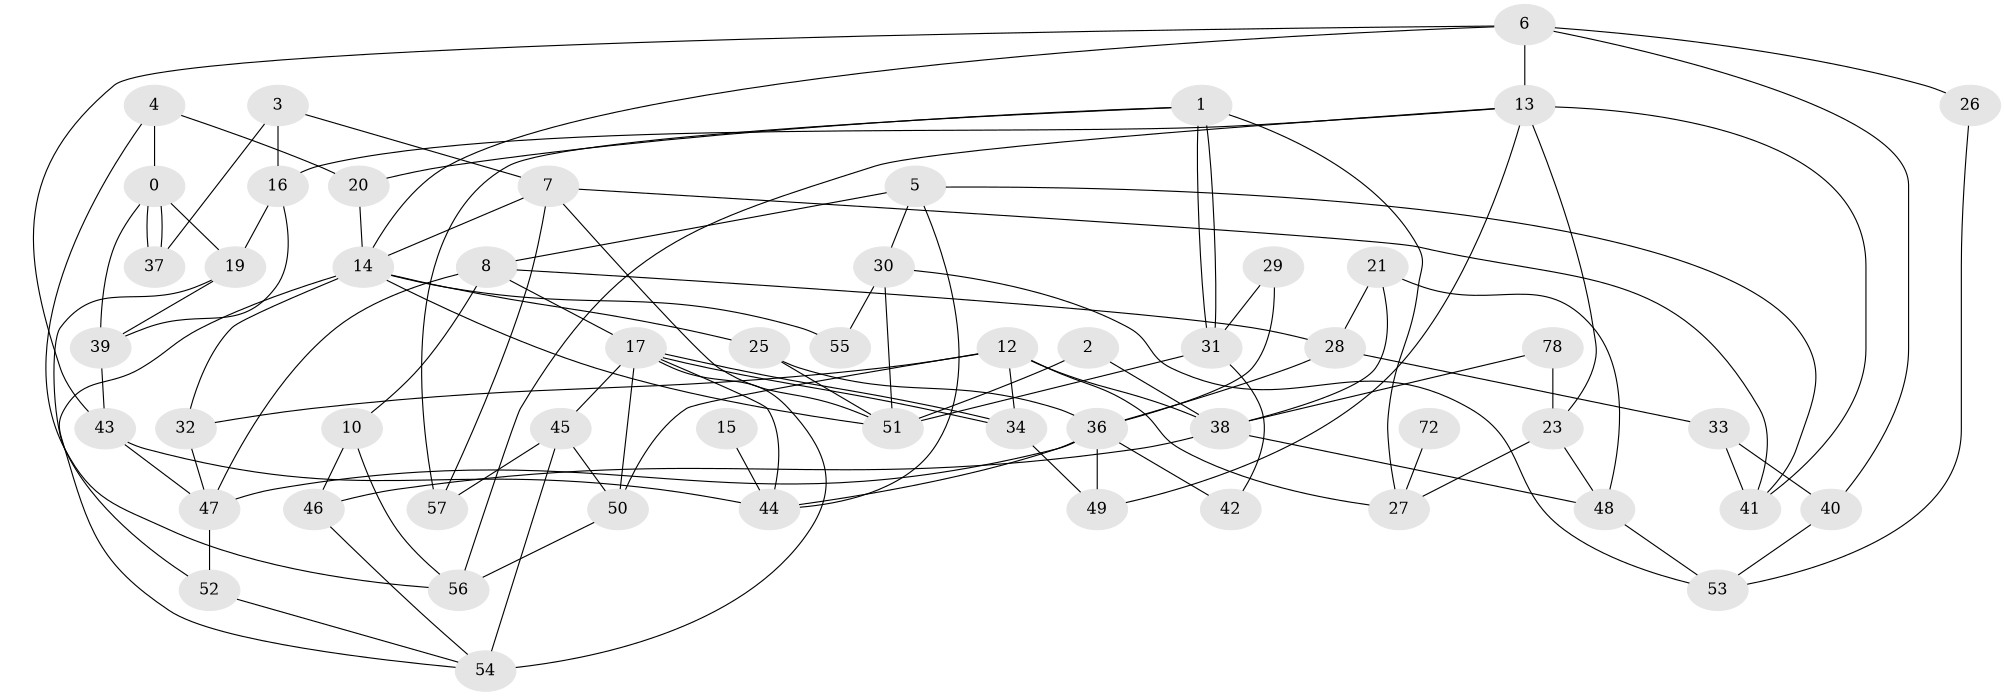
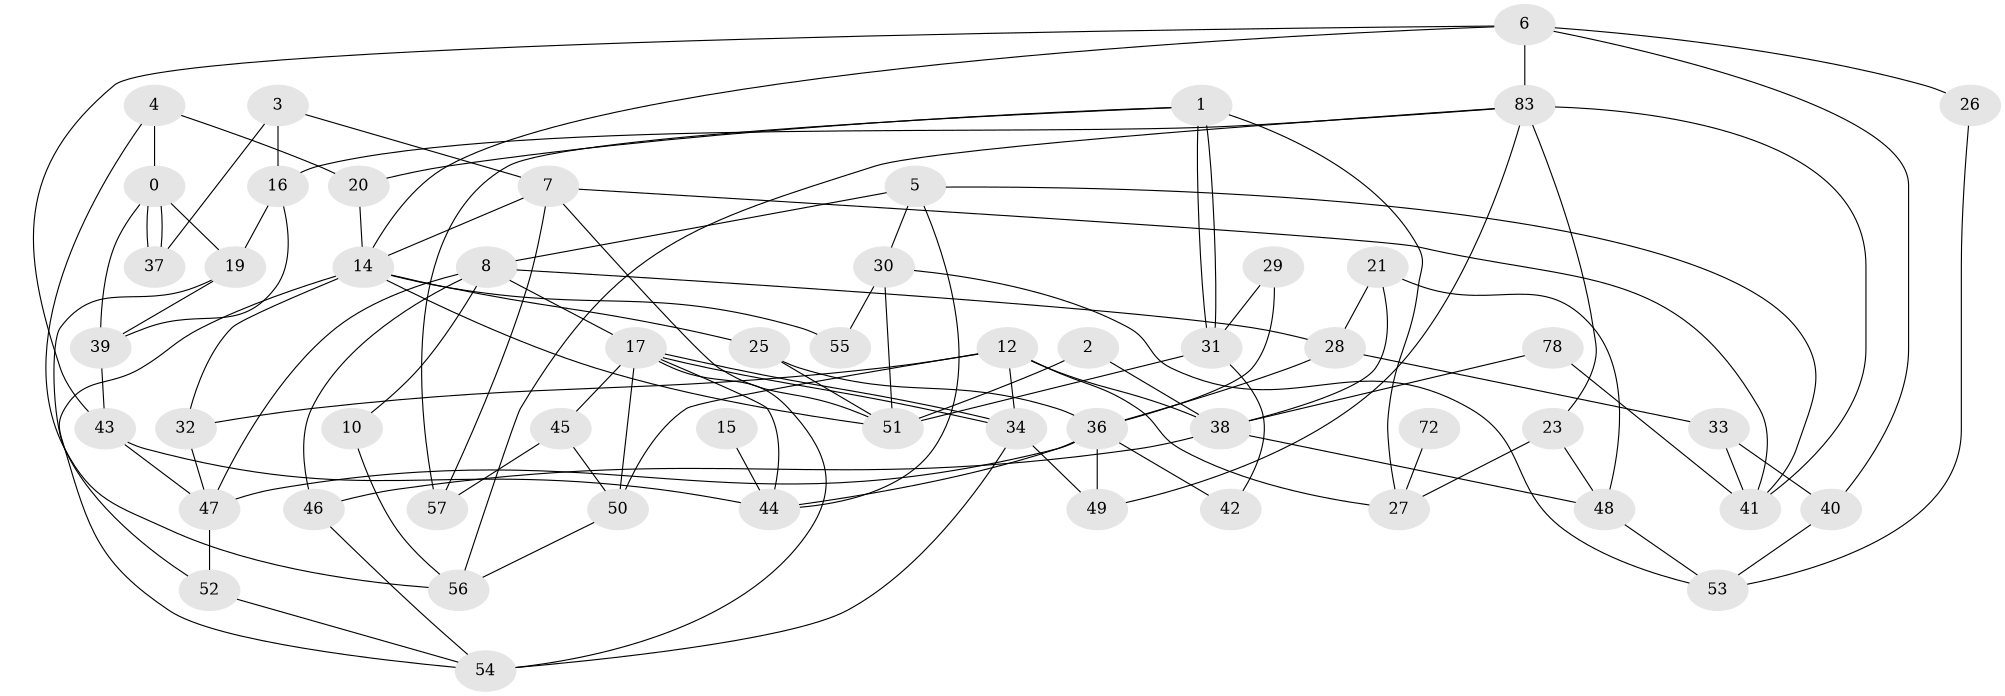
(1525, 105) -> (1525, 105)
(1553, 386) -> (1652, 429)
(333, 469) -> (346, 360)
(525, 545) -> (796, 628)
